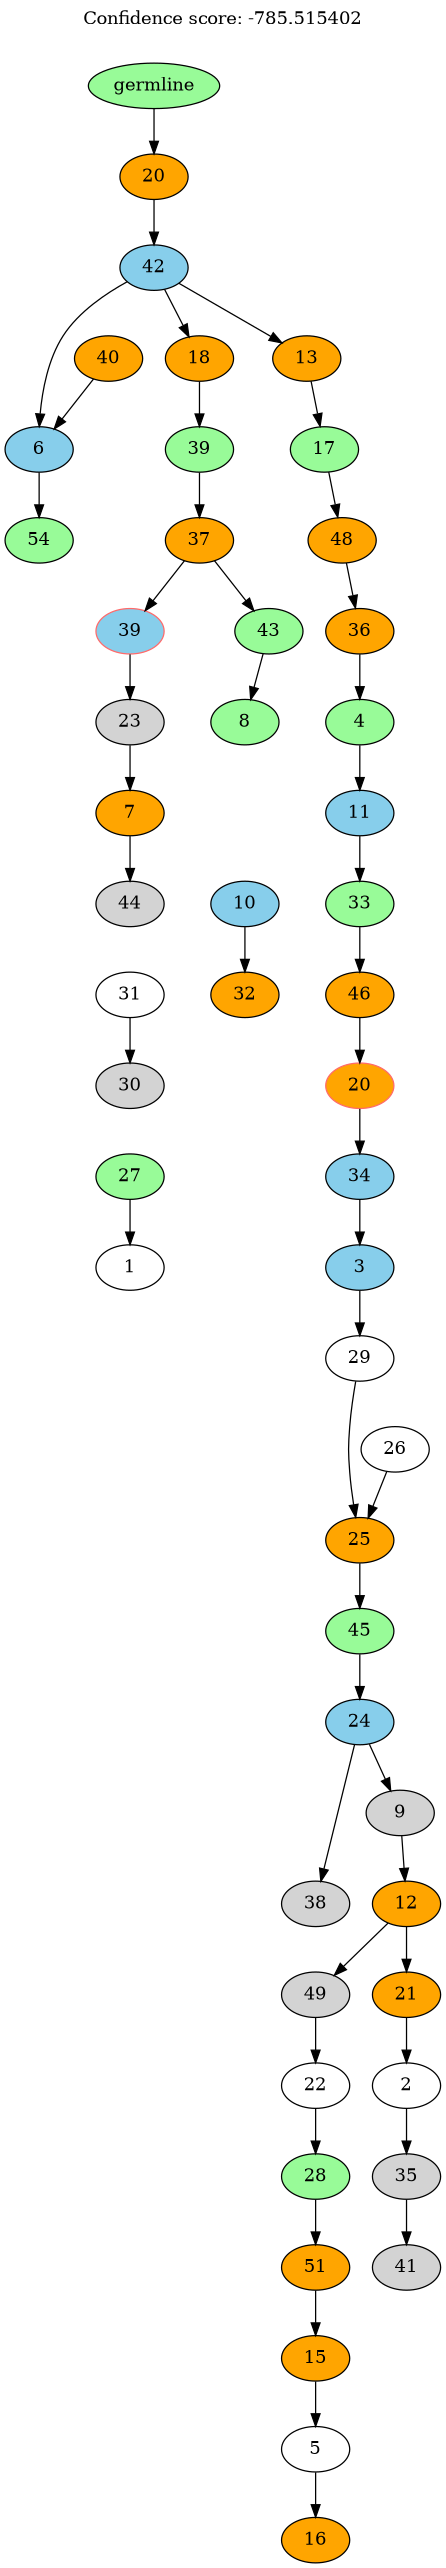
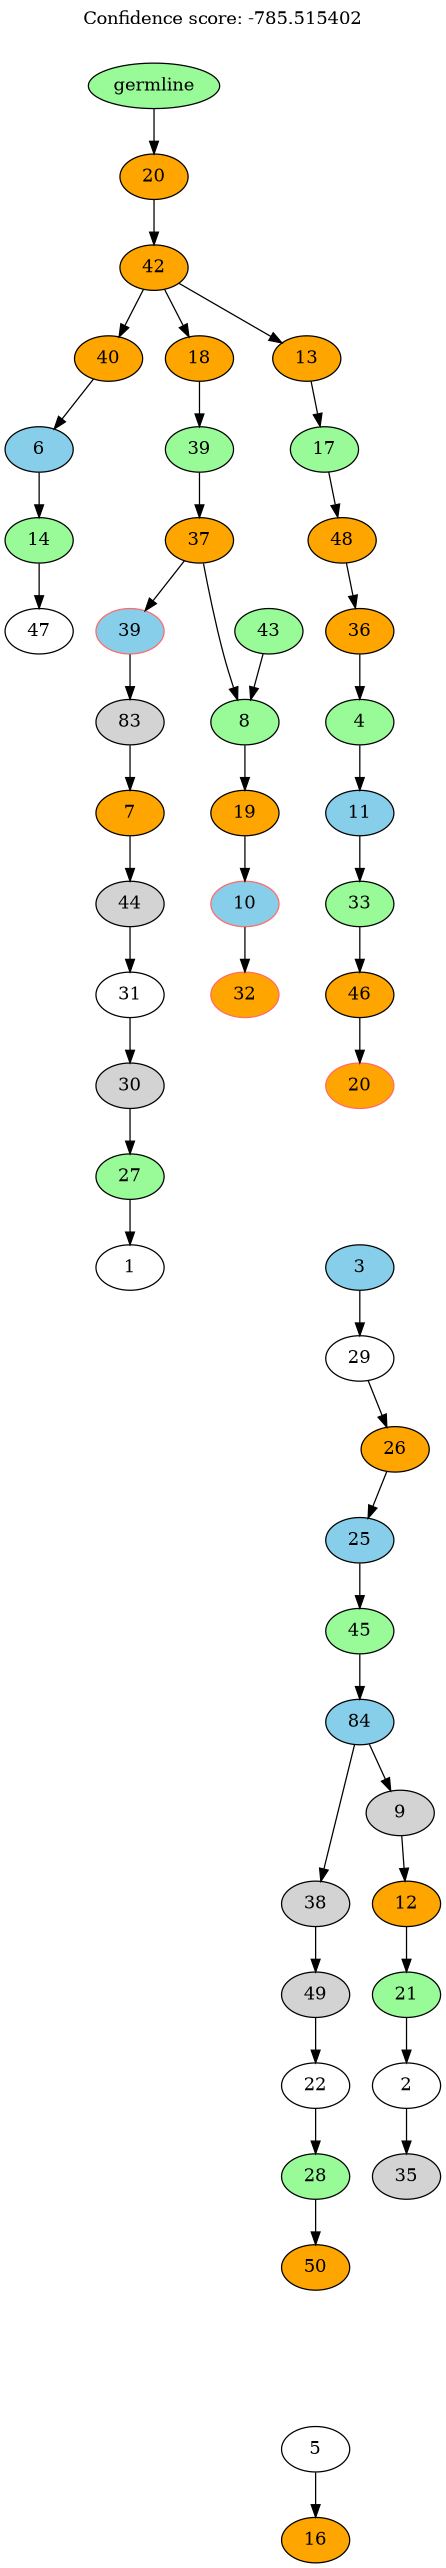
(154, 268) -> (154, 268)
(64, 335) -> (134, 307)
(39, 540) -> (39, 540)
(230, 581) -> (217, 626)
none -> (39, 631)
(130, 722) -> (130, 722)
none -> (245, 813)
(245, 904) -> (245, 904)
none -> (130, 943)
(245, 995) -> (245, 995)
none -> (130, 1125)
(360, 1177) -> none
(349, 1443) -> (375, 1398)
(395, 1449) -> (395, 1449)
(360, 1540) -> (360, 1540)
(360, 1722) -> (360, 1722)
(366, 1945) -> (316, 1943)
(407, 1995) -> (407, 1995)
(316, 2267) -> (316, 2267)
(407, 2267) -> none
(316, 2358) -> none
